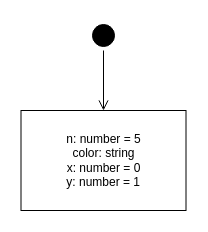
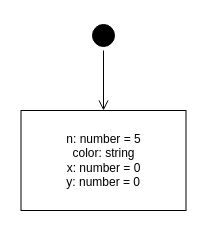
(104, 161) -> (104, 161)
